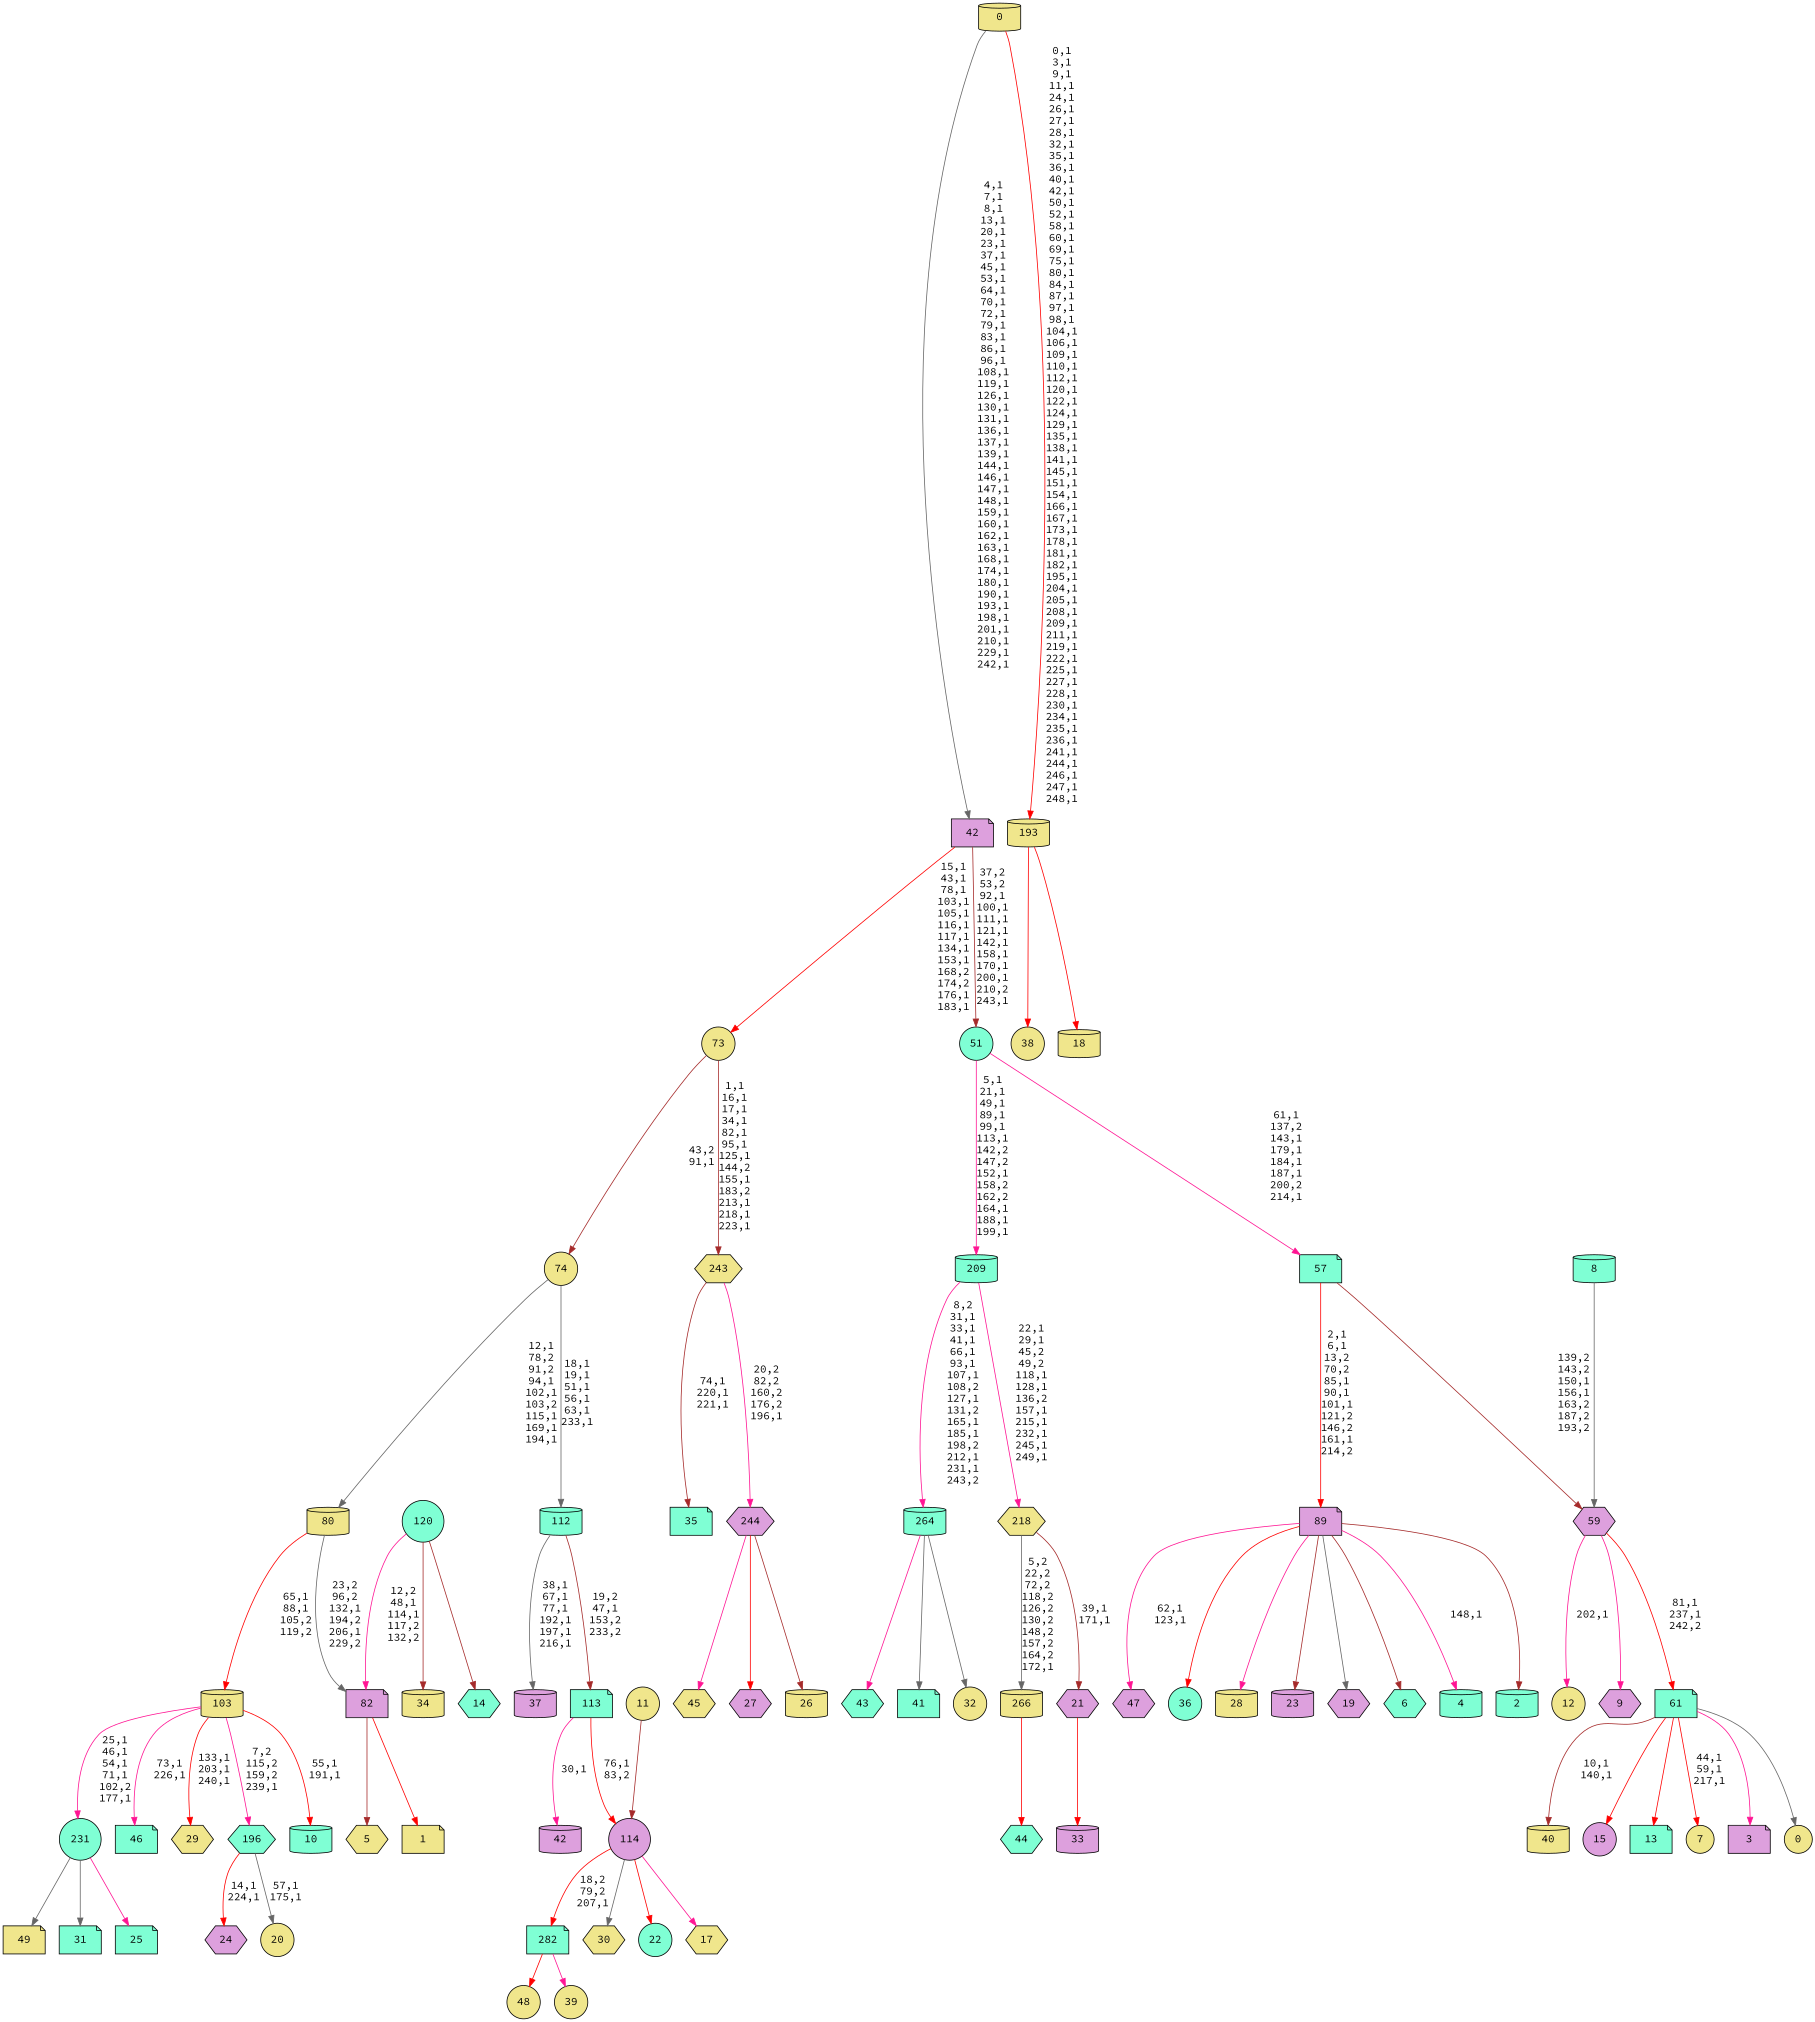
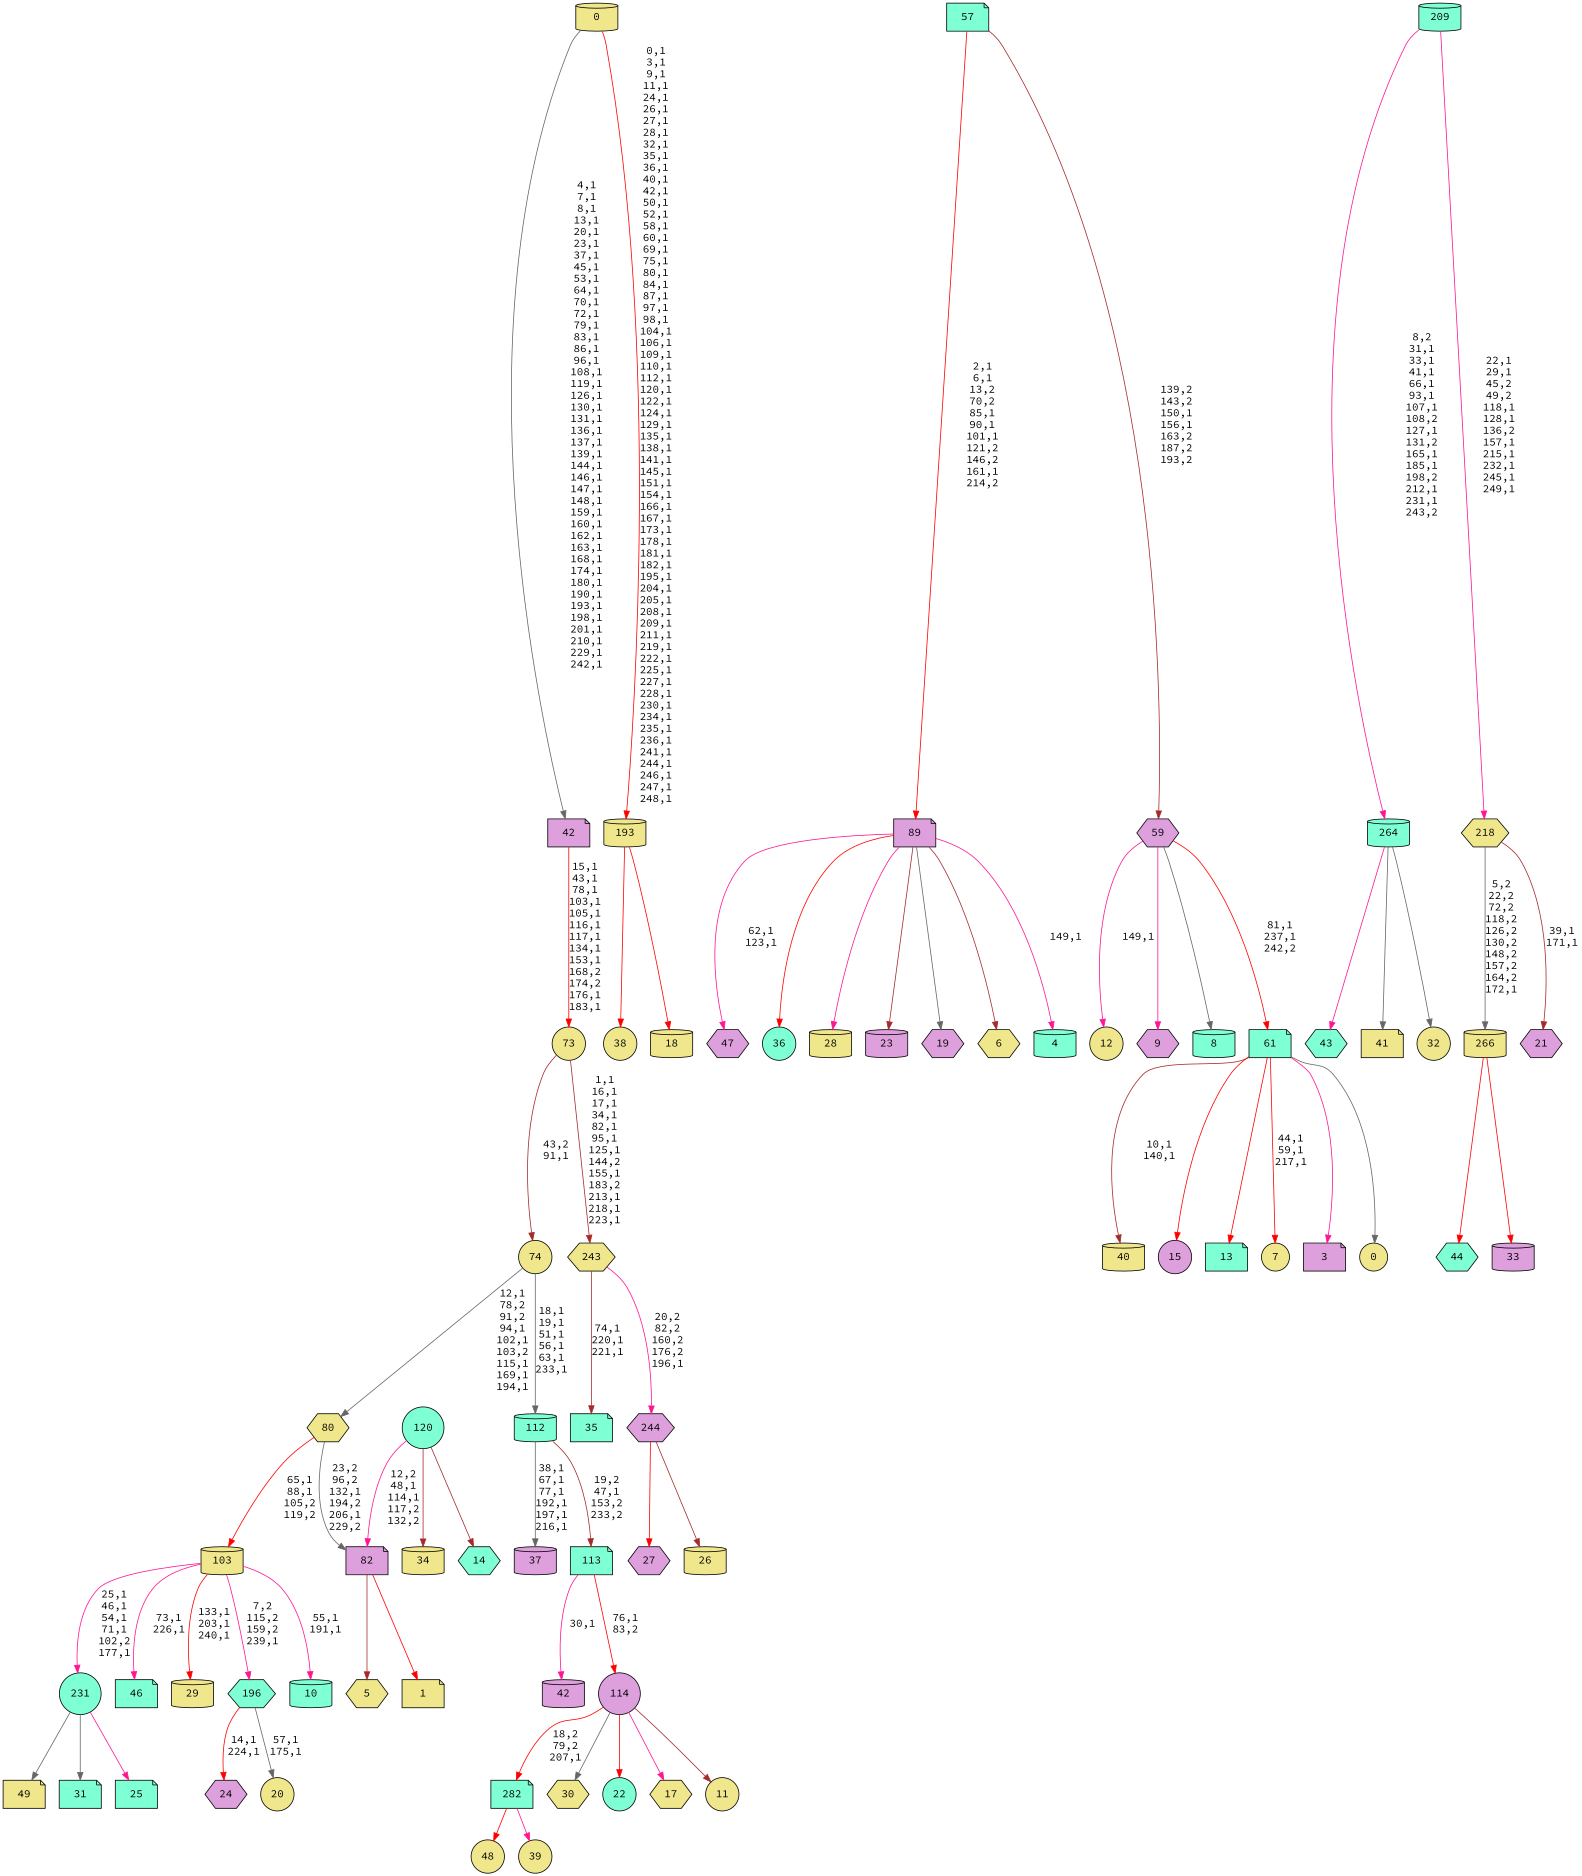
(976, 1044) -> none
(1594, 1391) -> (1189, 934)
(328, 1521) -> (328, 1428)
(1466, 1615) -> (1066, 937)
(1593, 1615) -> (1138, 937)
(694, 1704) -> none
(919, 1704) -> (1382, 1044)
(1405, 1704) -> (999, 1044)
(1517, 1704) -> none
(293, 1753) -> (294, 1607)
(637, 1765) -> (671, 1742)
(1078, 1768) -> (1499, 1146)
(192, 1839) -> (192, 1694)
